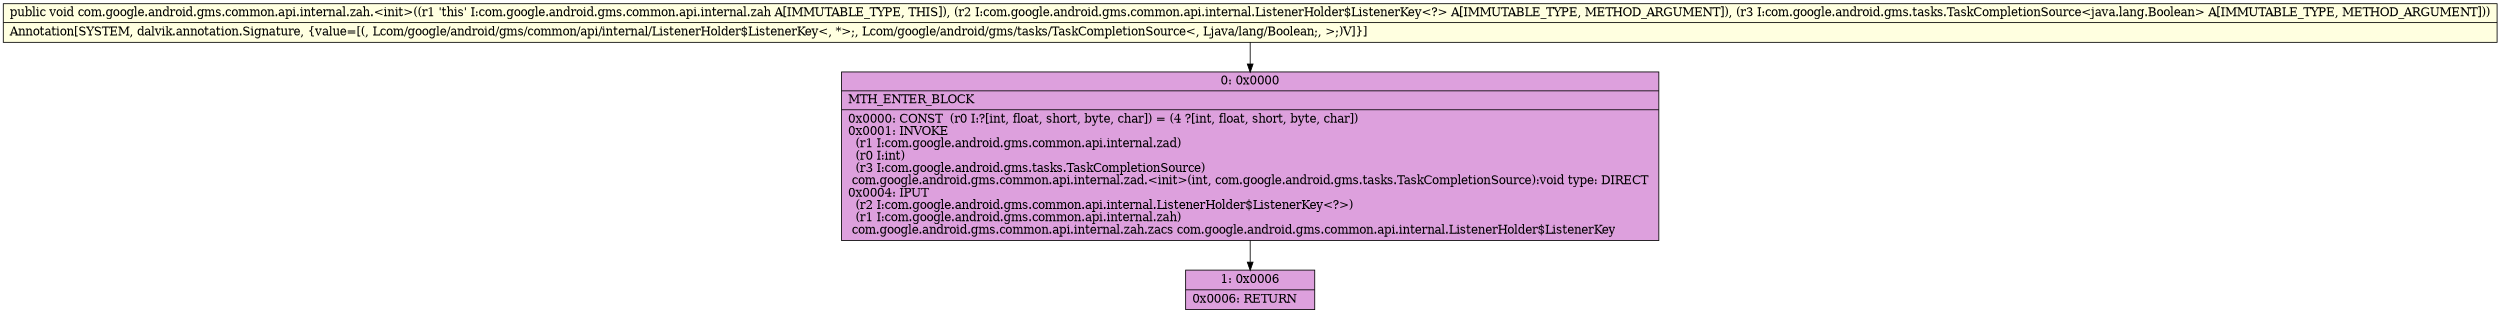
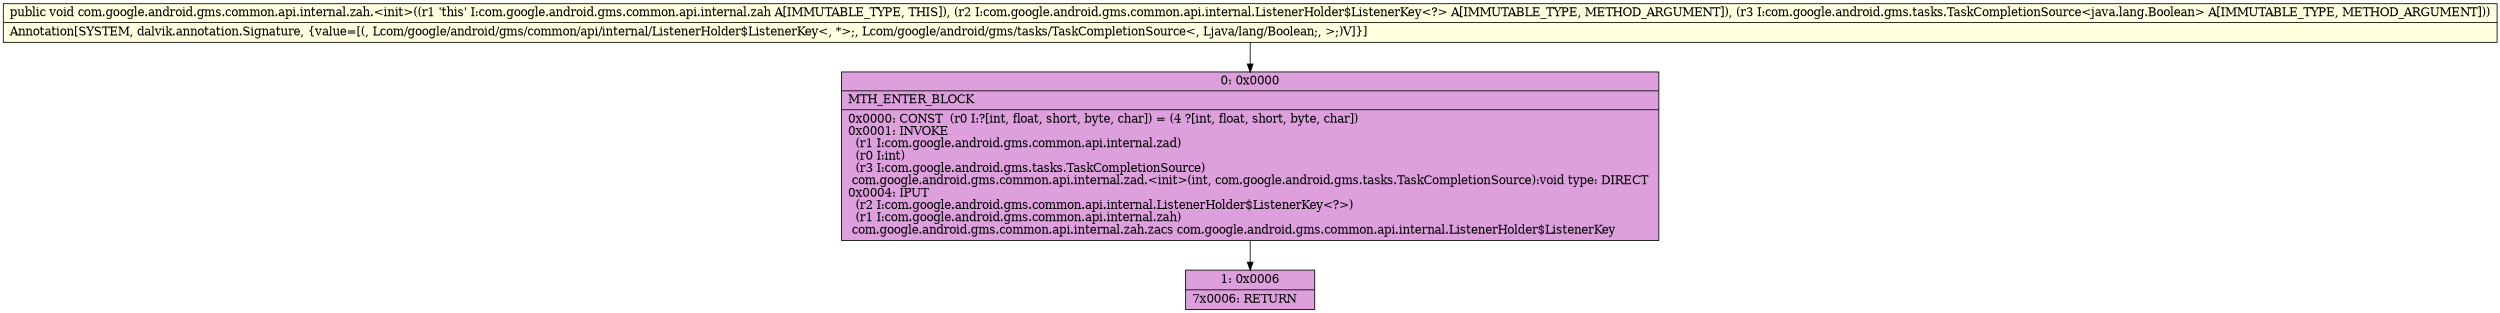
(1250, 299) -> (1250, 299)
